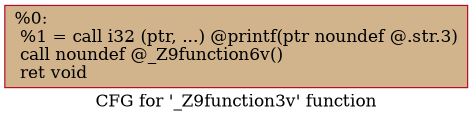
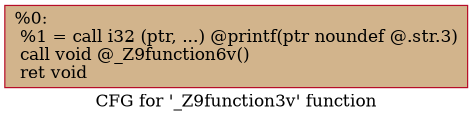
(149, 55) -> (132, 55)
